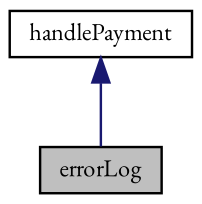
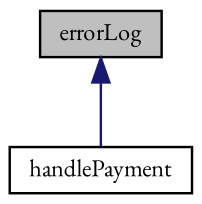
(101, 115) -> (101, 115)
